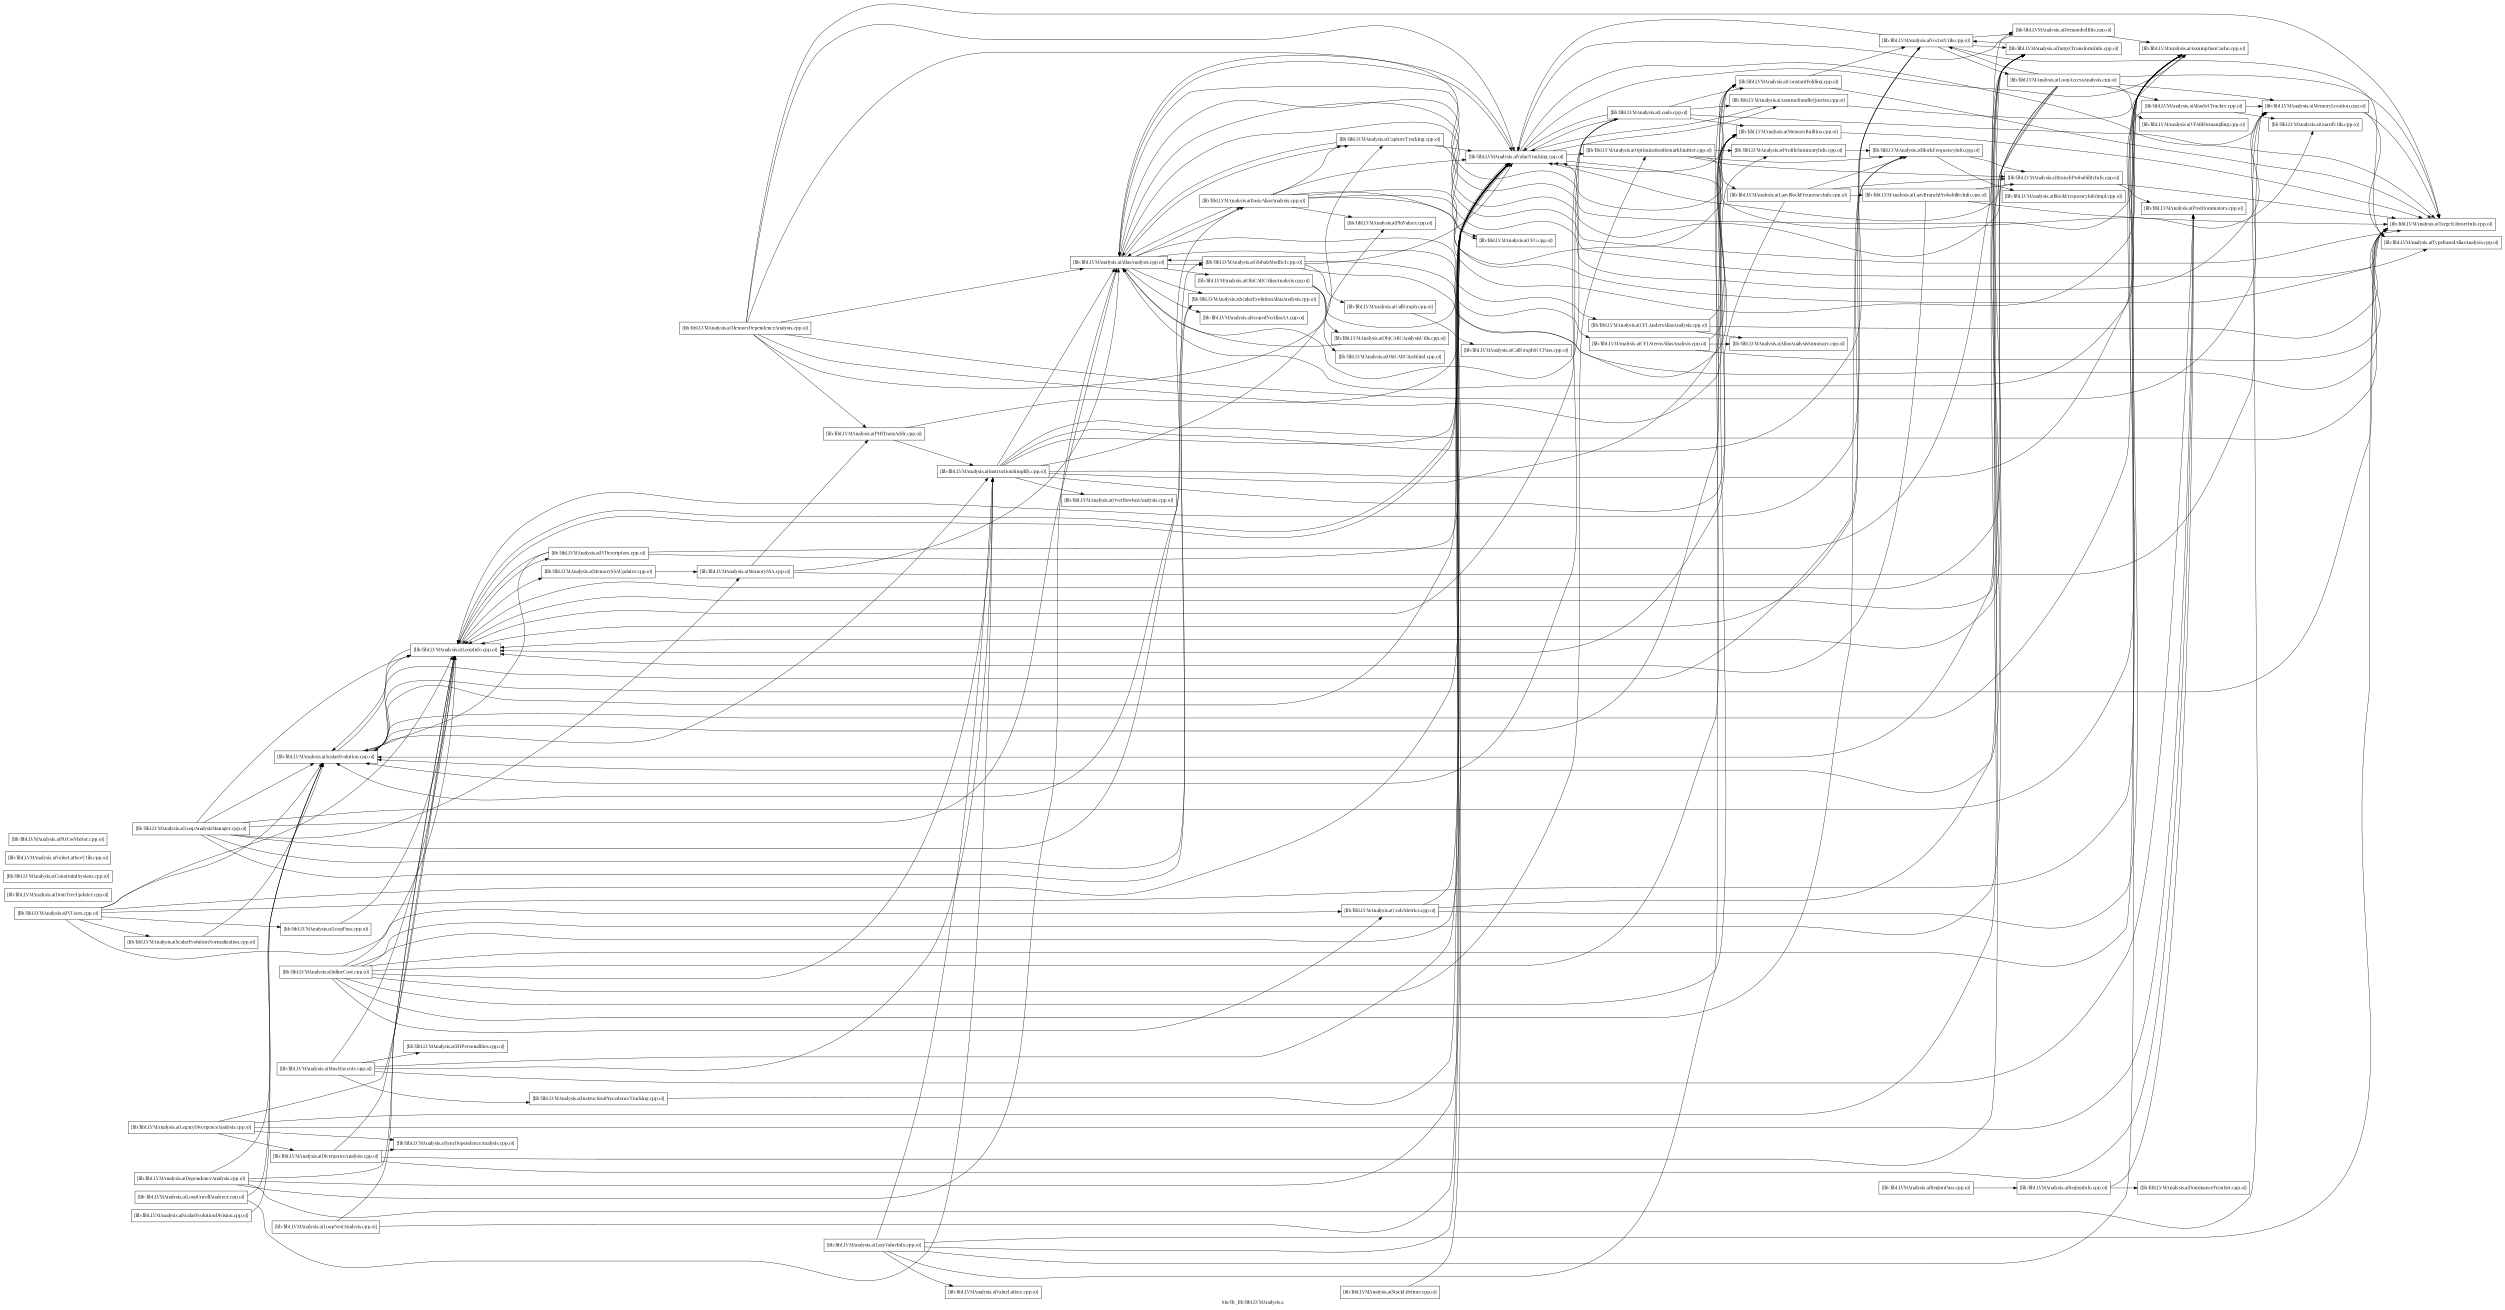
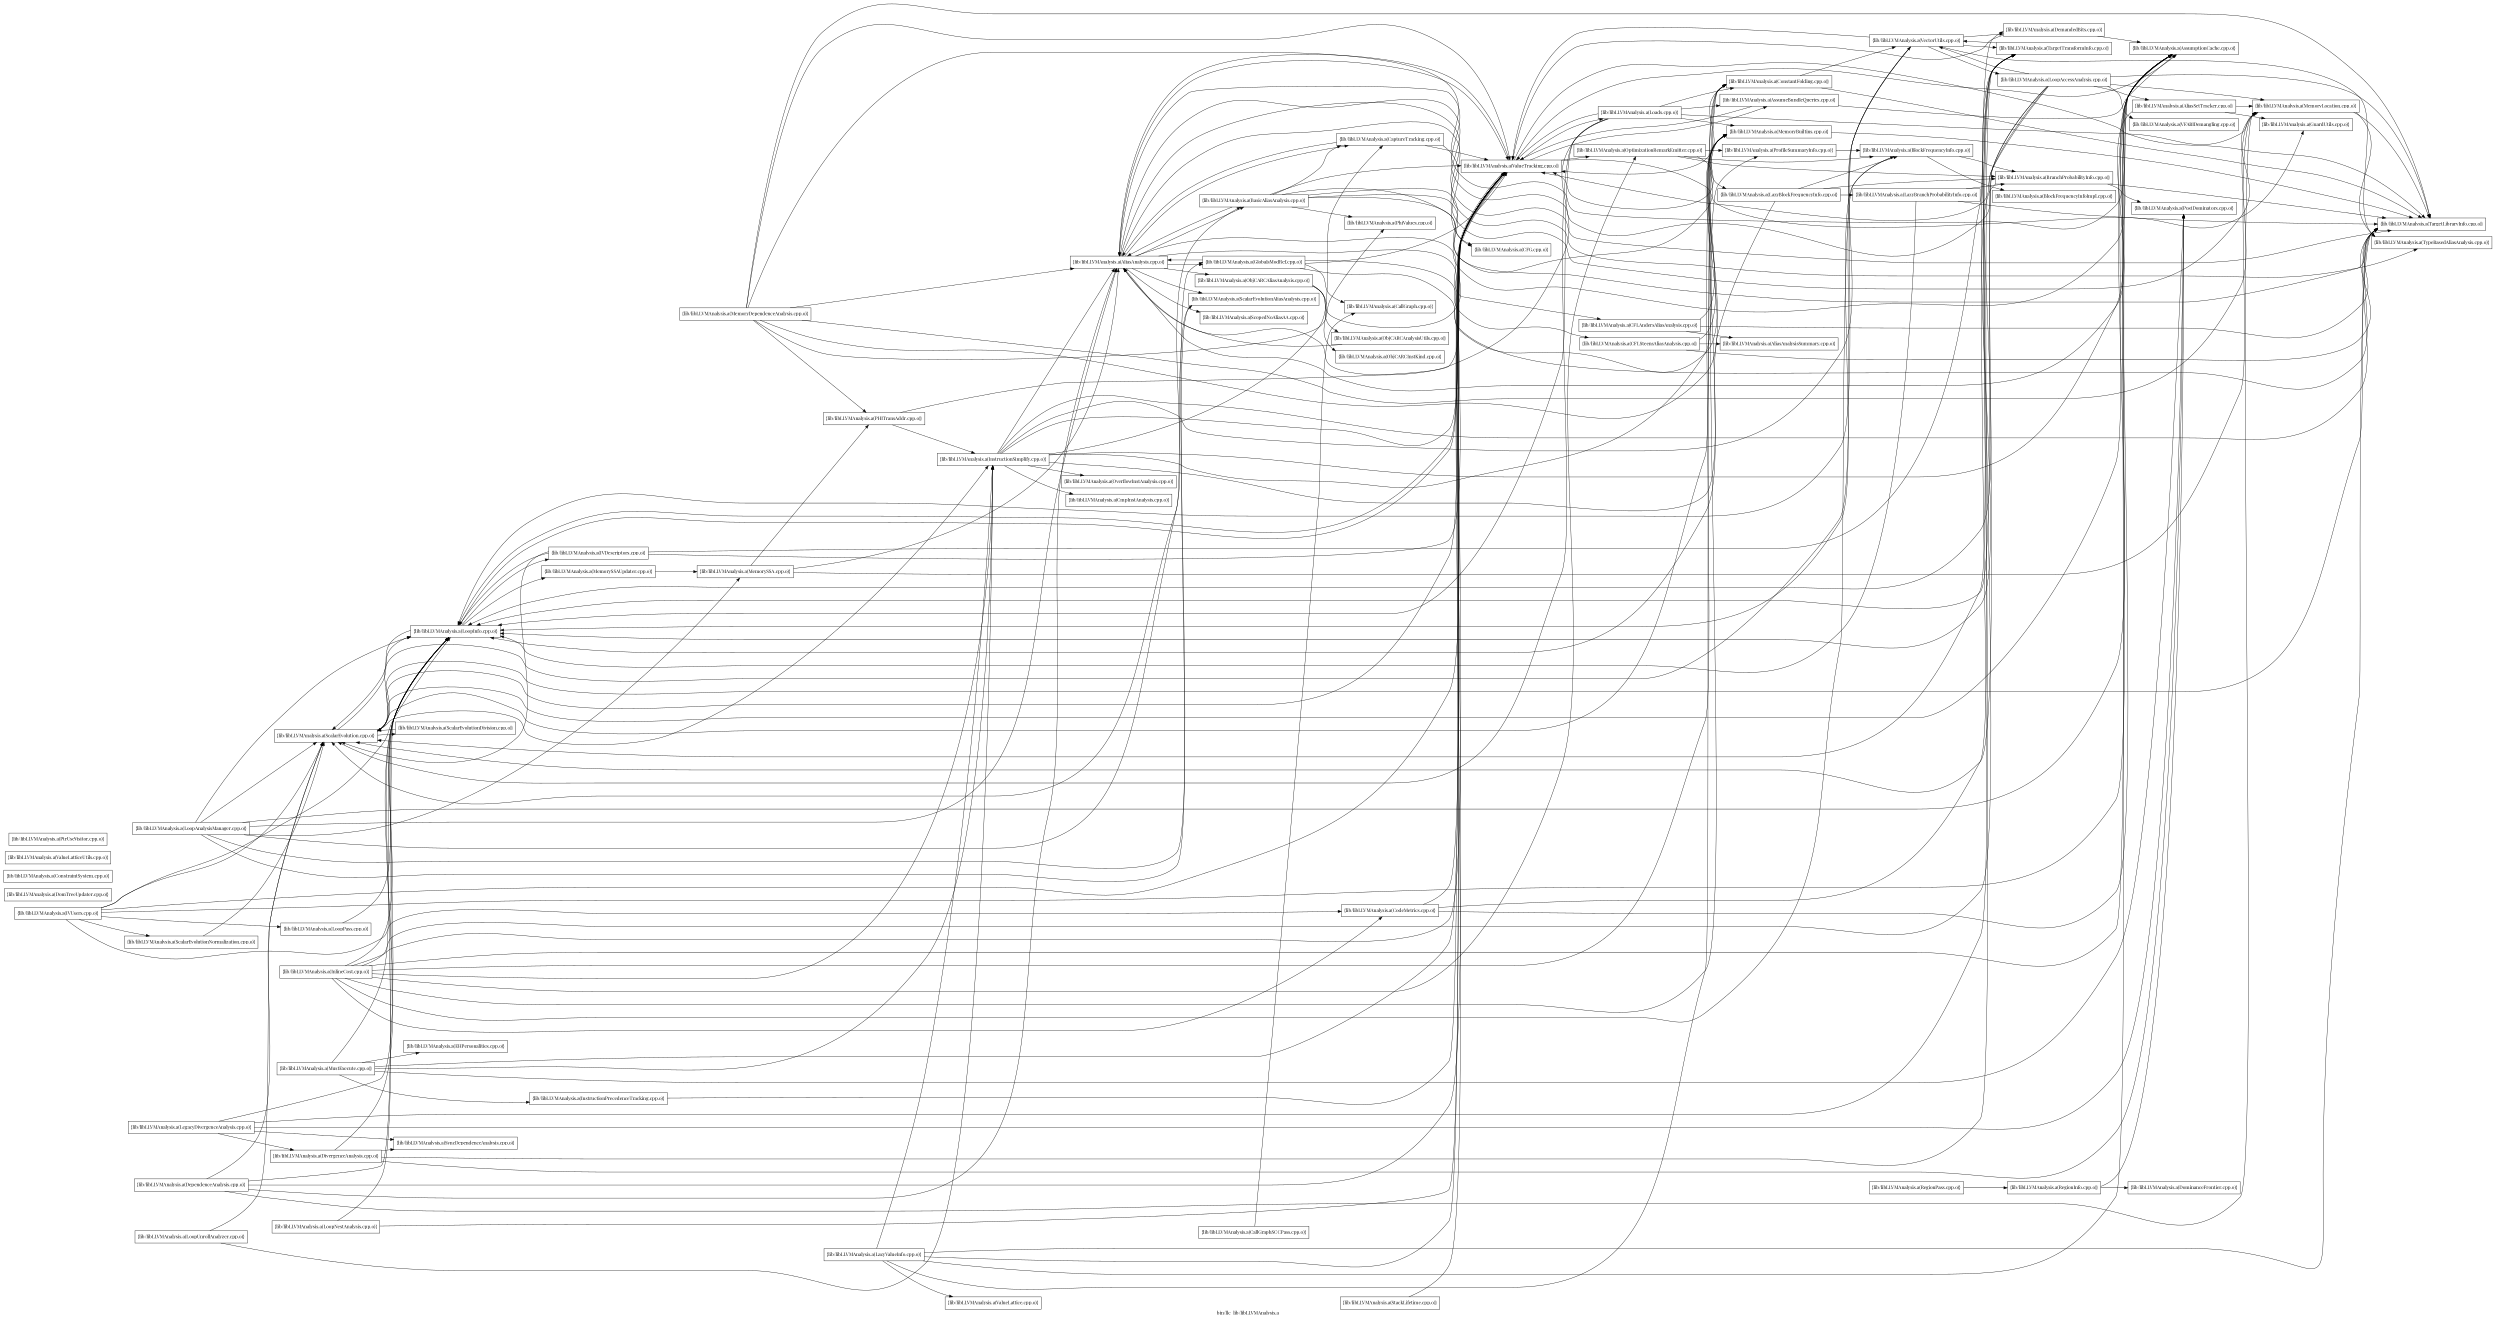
(1442, 326) -> (1296, 765)
none -> (1119, 500)
none -> (385, 735)
